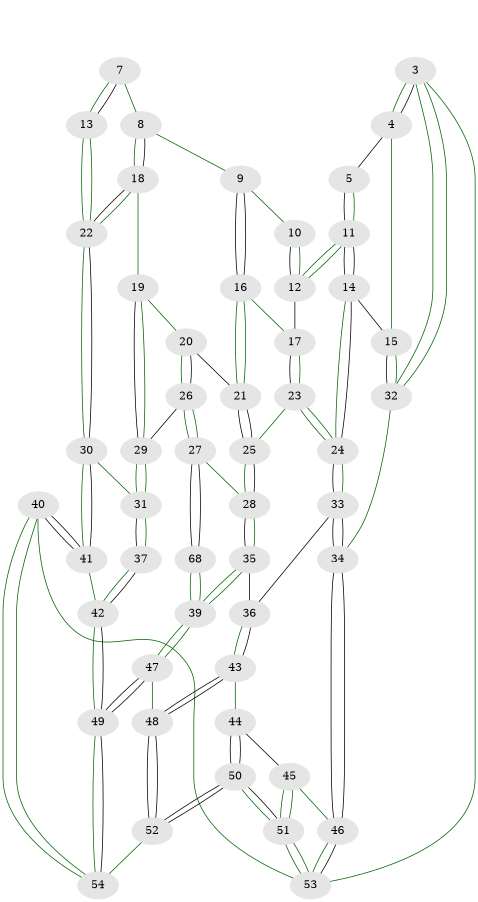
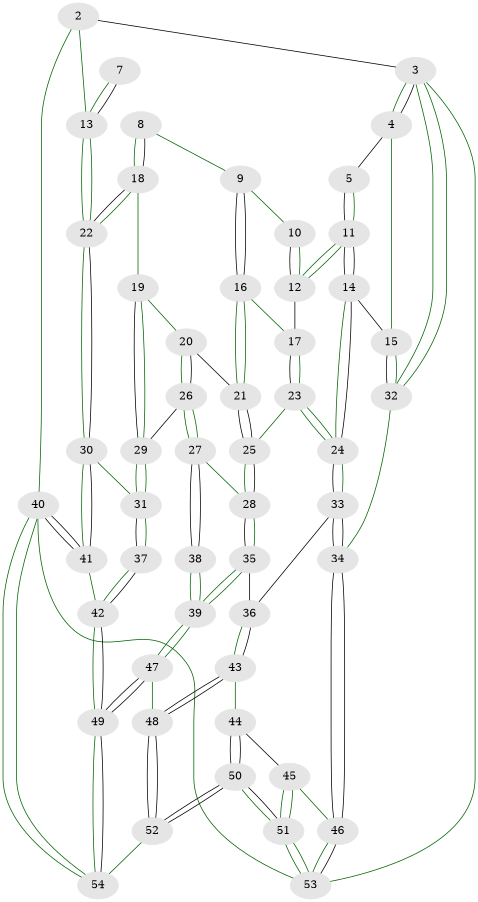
none -> (78, 17)
(130, 98) -> none
(195, 560) -> (195, 560)
